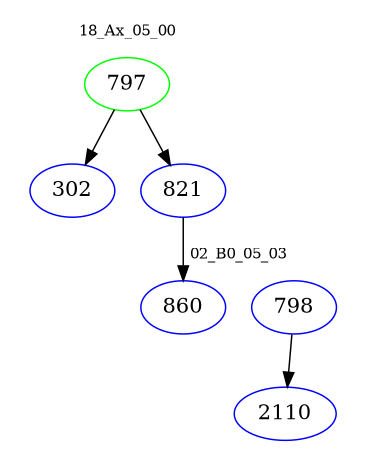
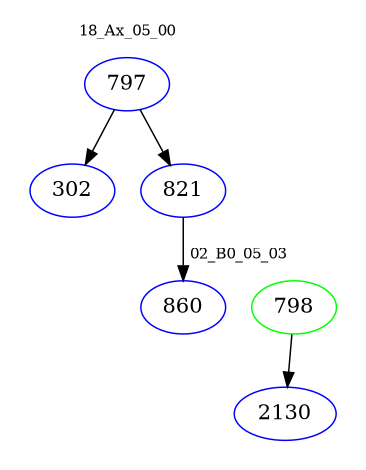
(127, 84) -> (127, 84)
(294, 307) -> (294, 307)
(285, 414) -> (285, 414)
